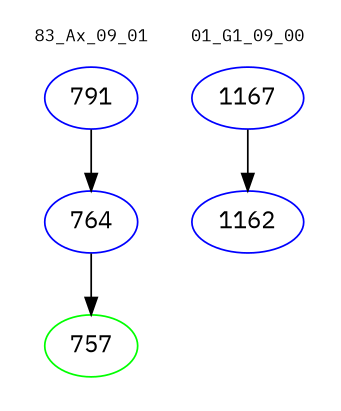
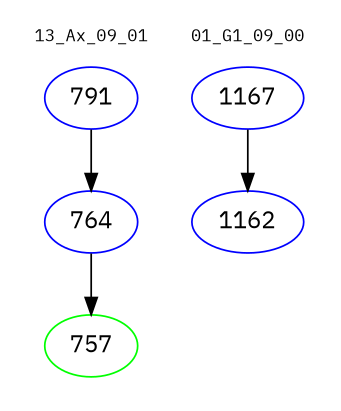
(92, 37) -> (92, 37)
